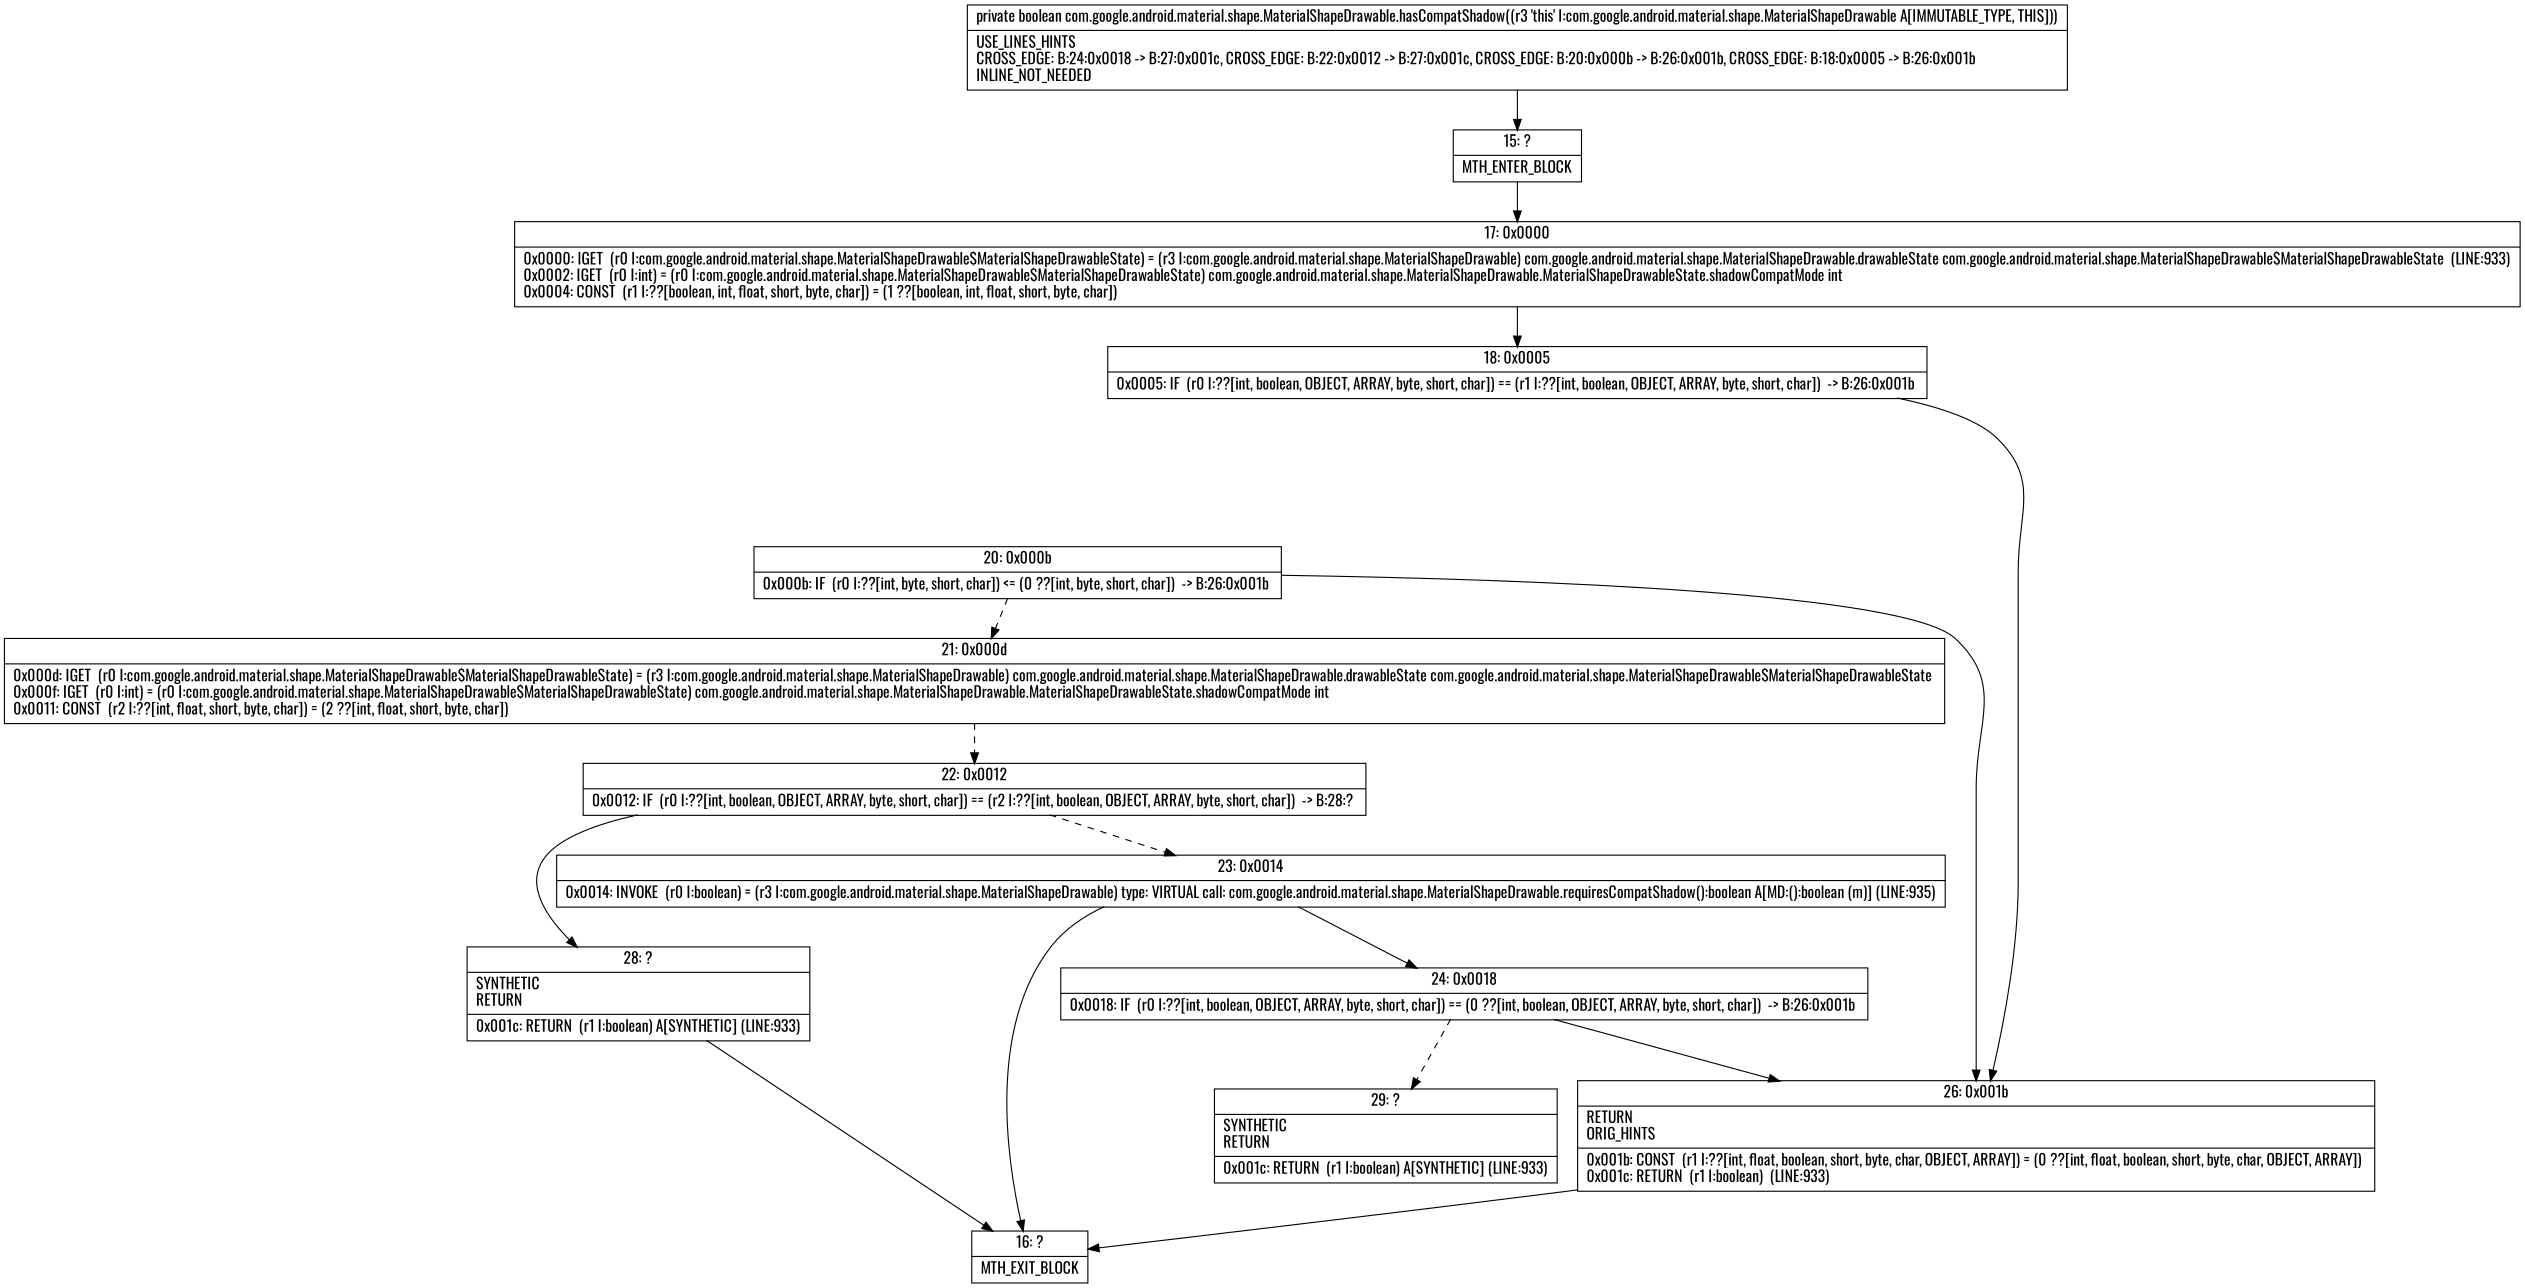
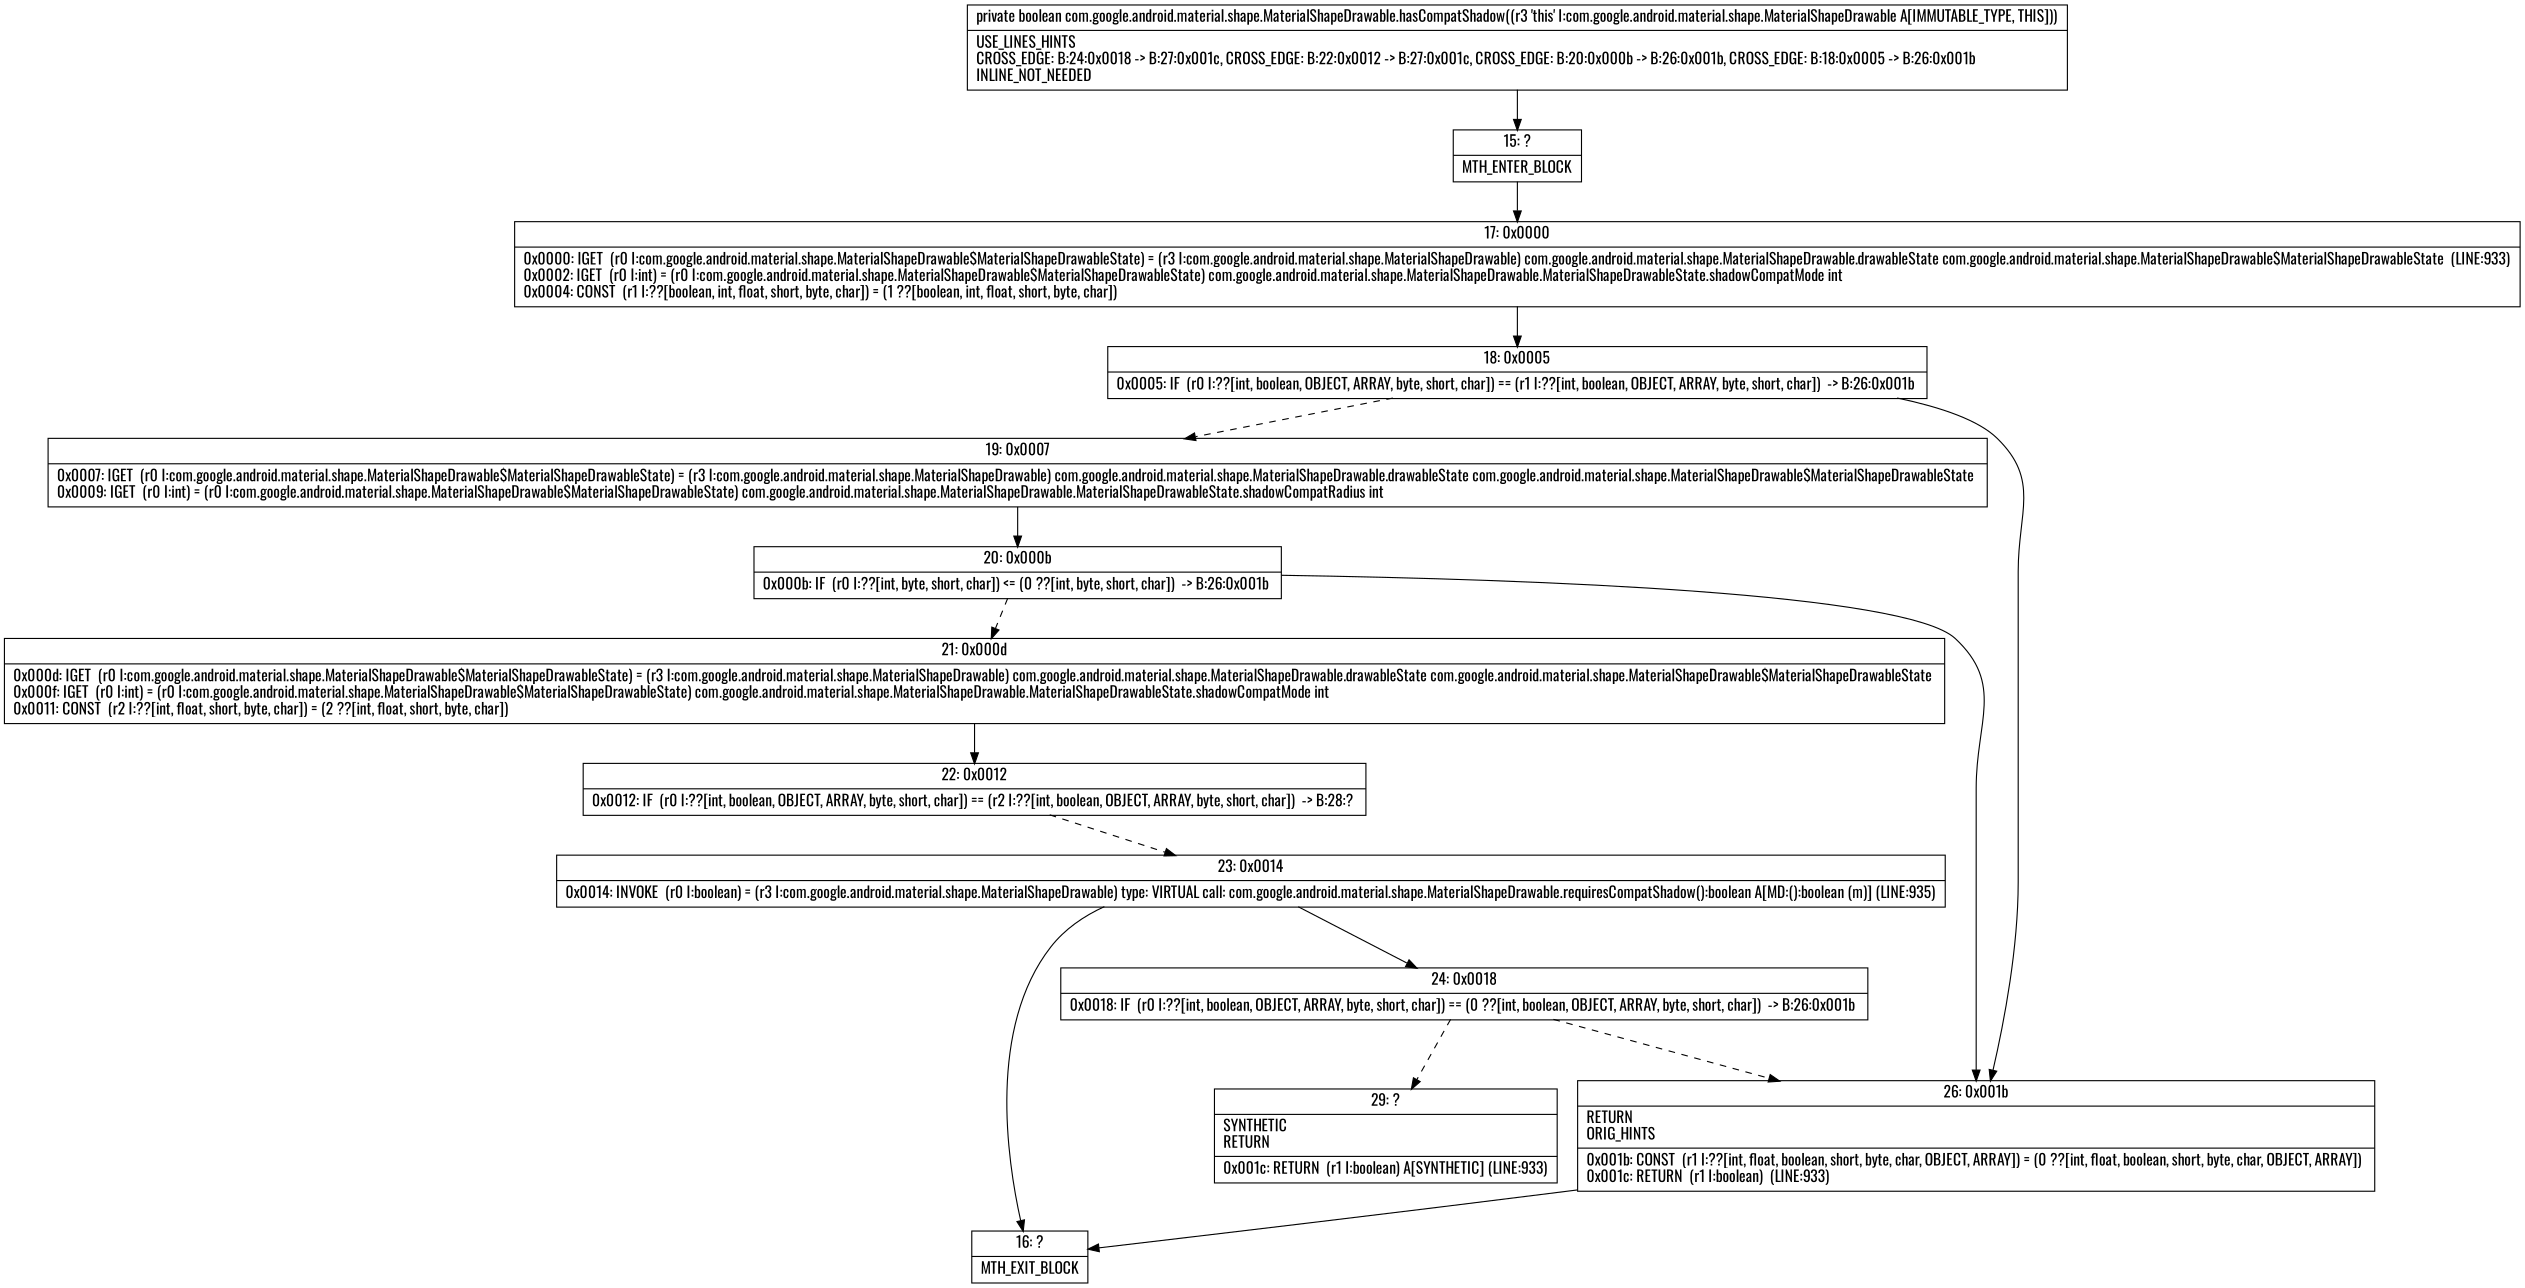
none -> (1018, 473)
(975, 738) -> (975, 738)
(638, 994) -> none
(1661, 1049) -> (1661, 1049)
